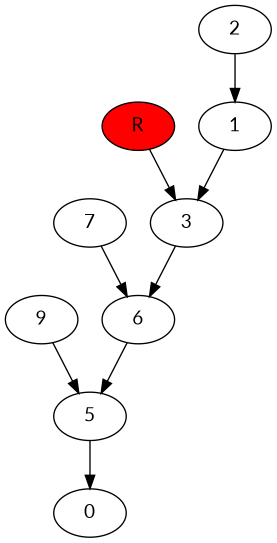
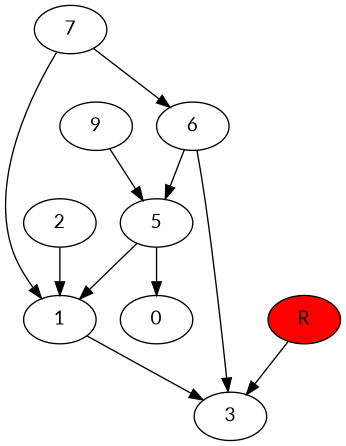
none -> (9, 168)
(166, 265) -> (214, 264)
none -> (113, 266)
